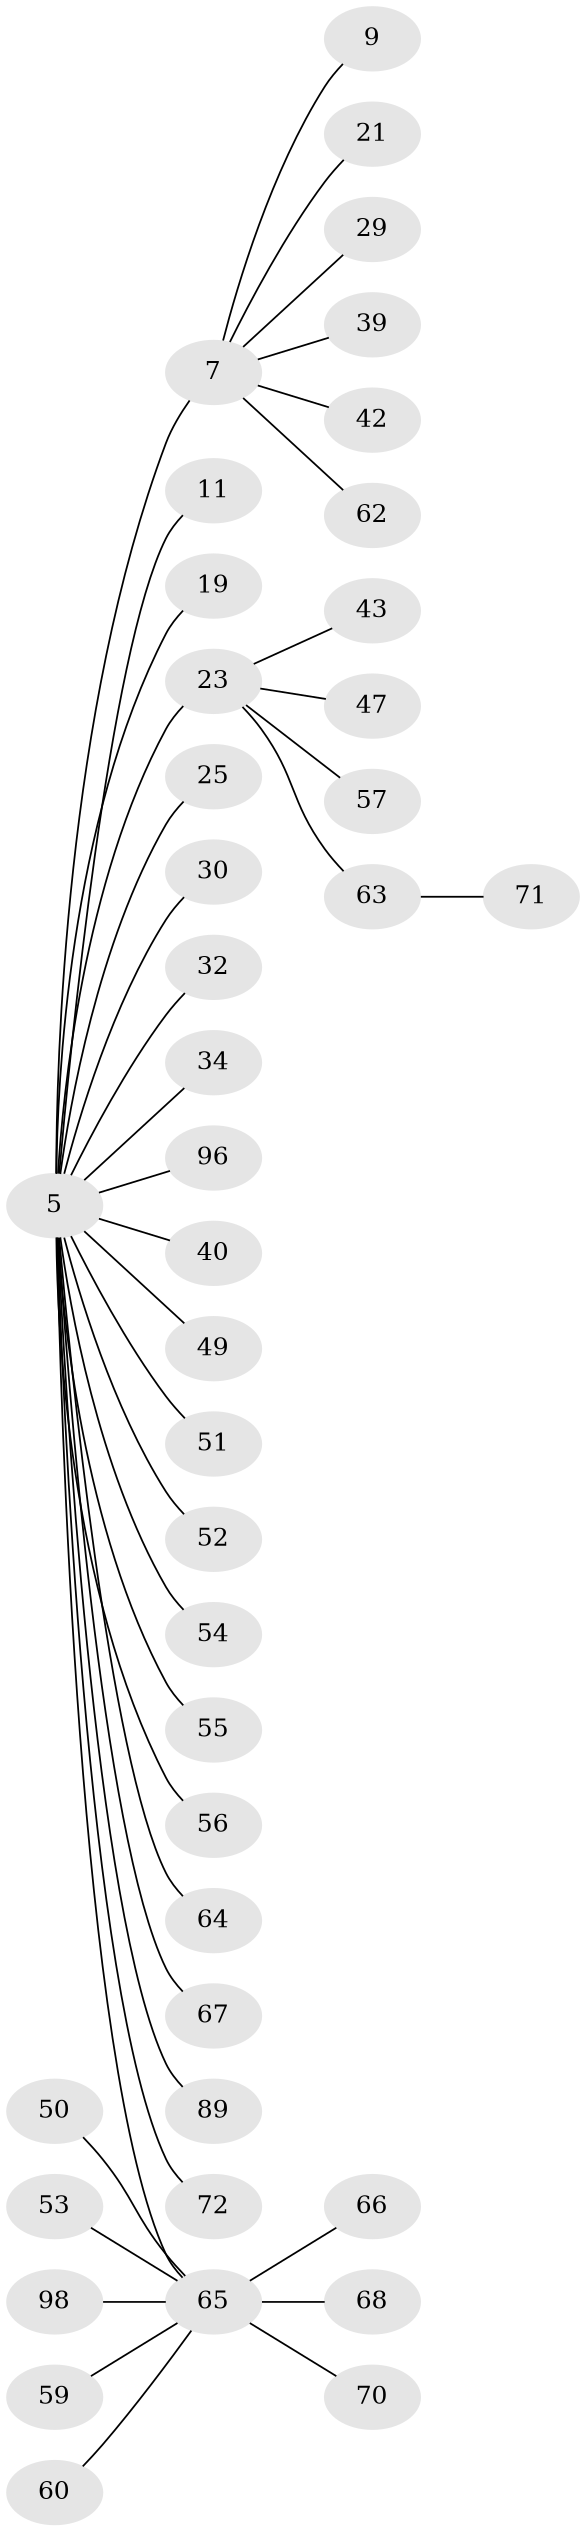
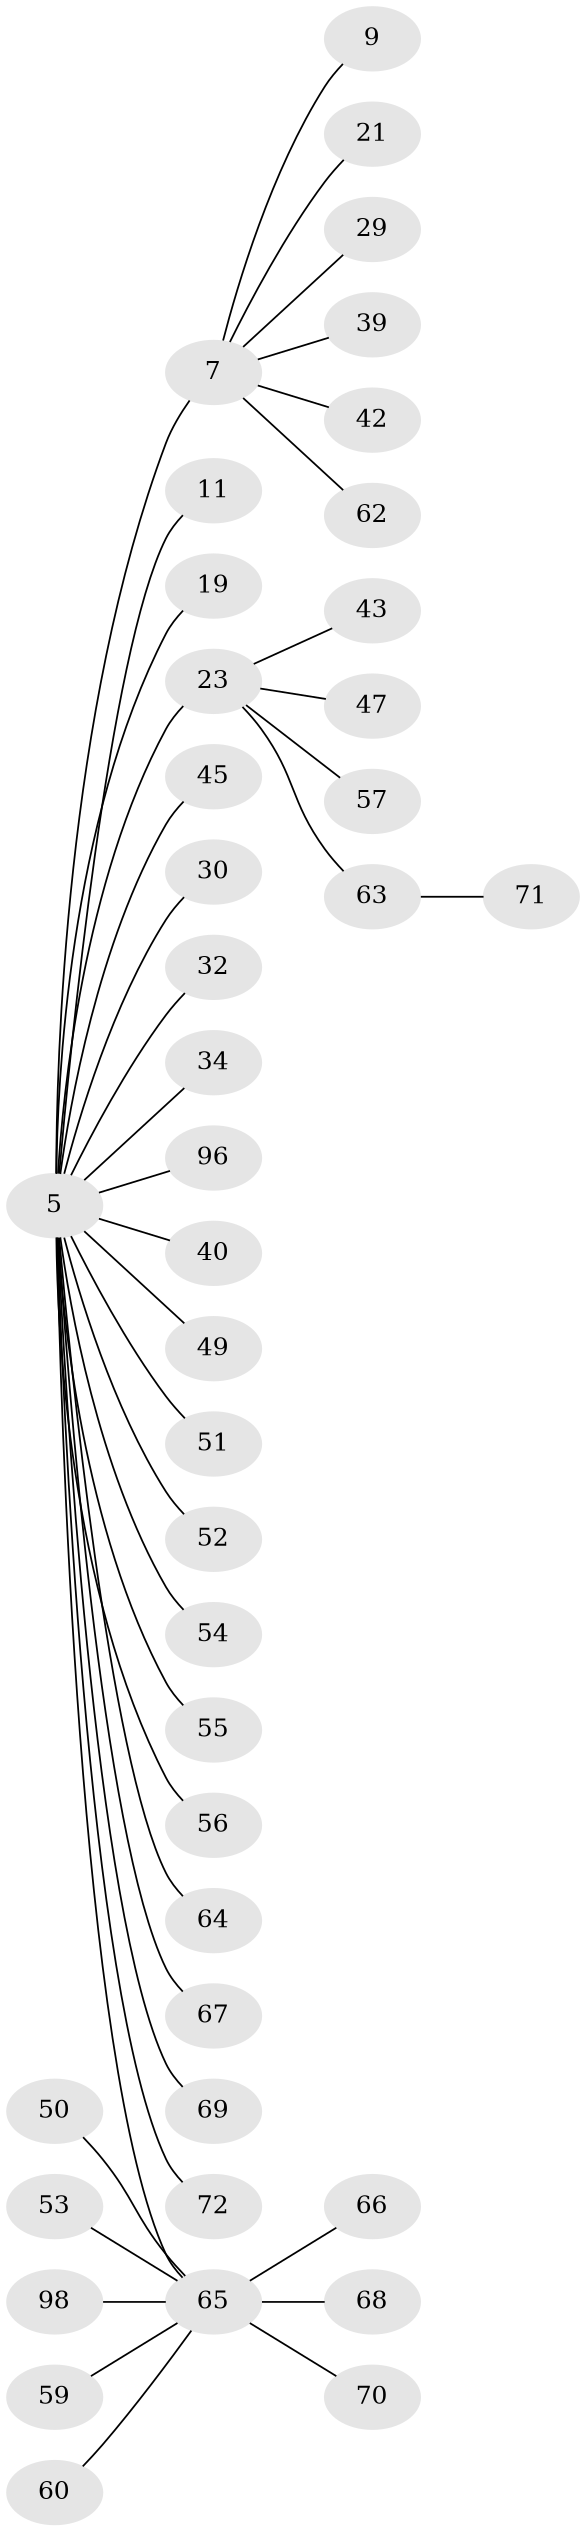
(214, 777) -> (214, 777)
(214, 2111) -> (214, 2111)
